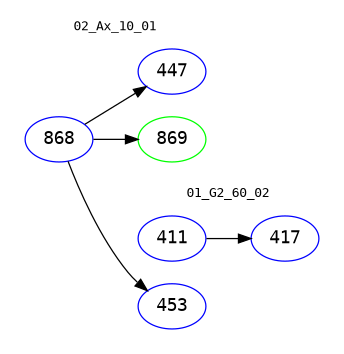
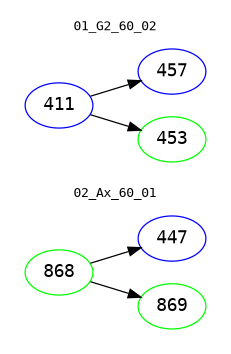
(116, 27) -> (116, 194)
(59, 139) -> (59, 272)
(97, 225) -> (110, 121)
(285, 239) -> (172, 72)
(172, 306) -> (172, 139)
